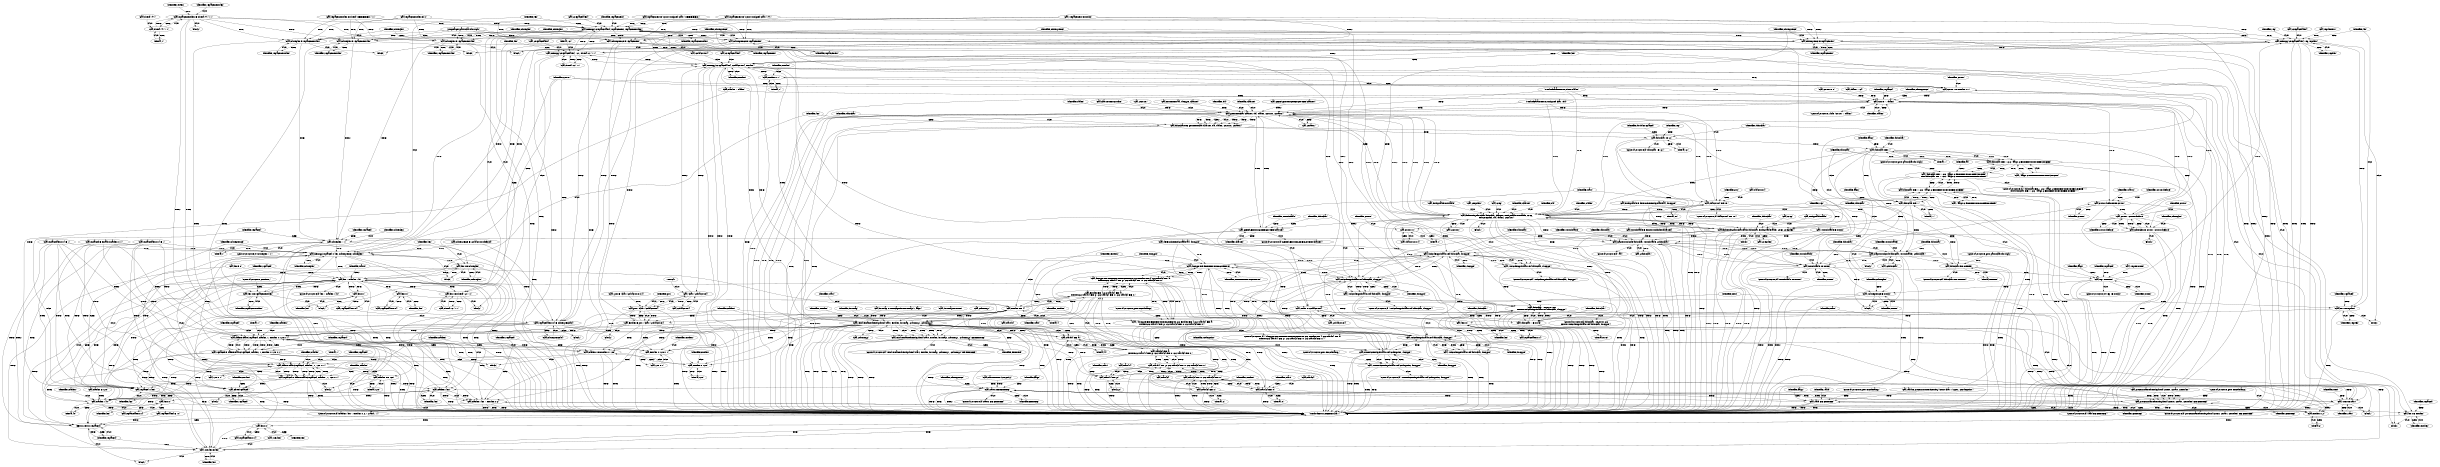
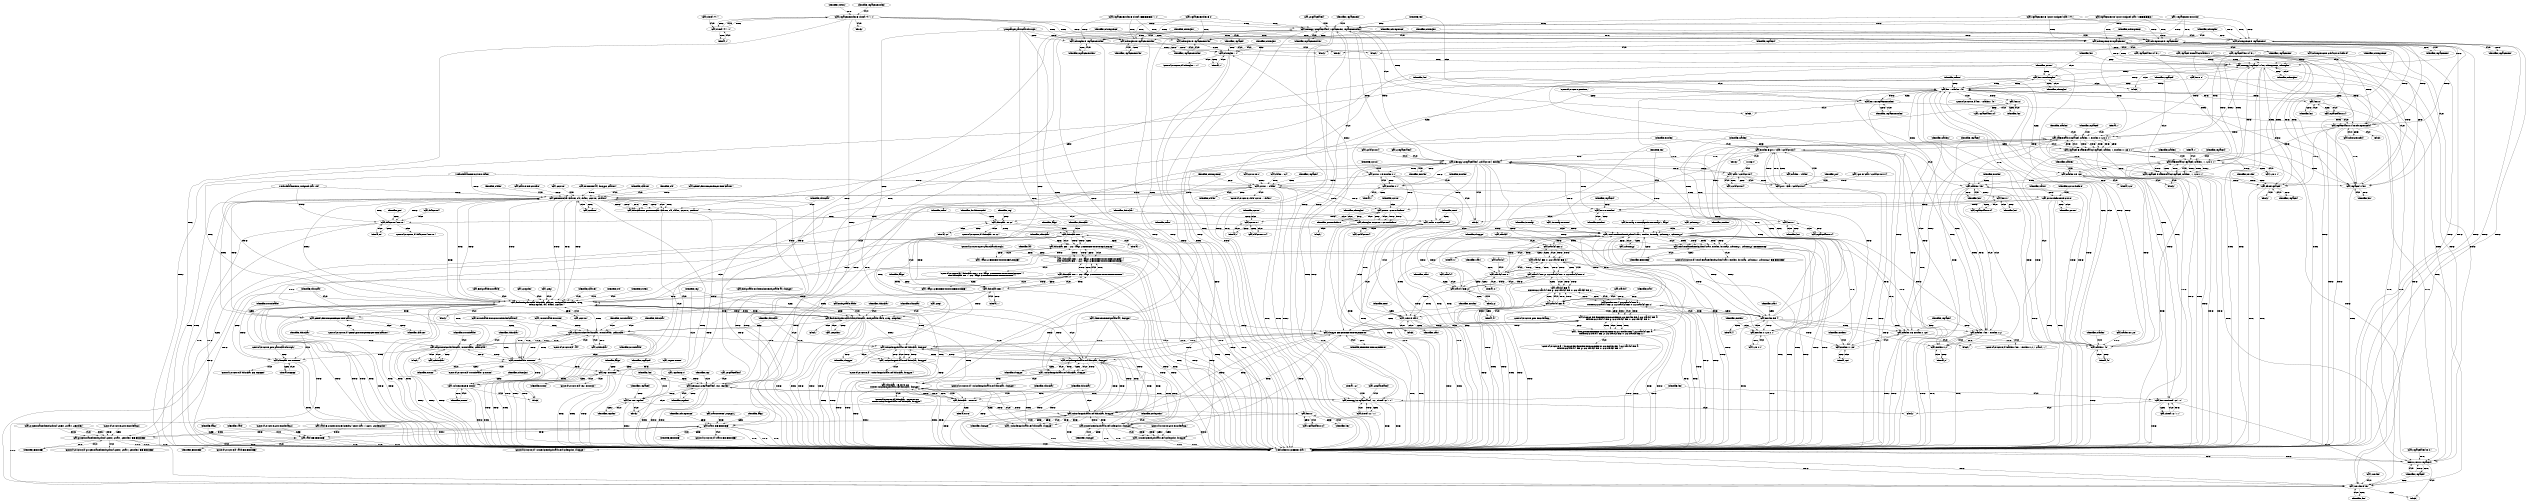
(1640, 126) -> (973, 210)
(299, 287) -> (1908, 96)
(405, 334) -> (1933, 148)
